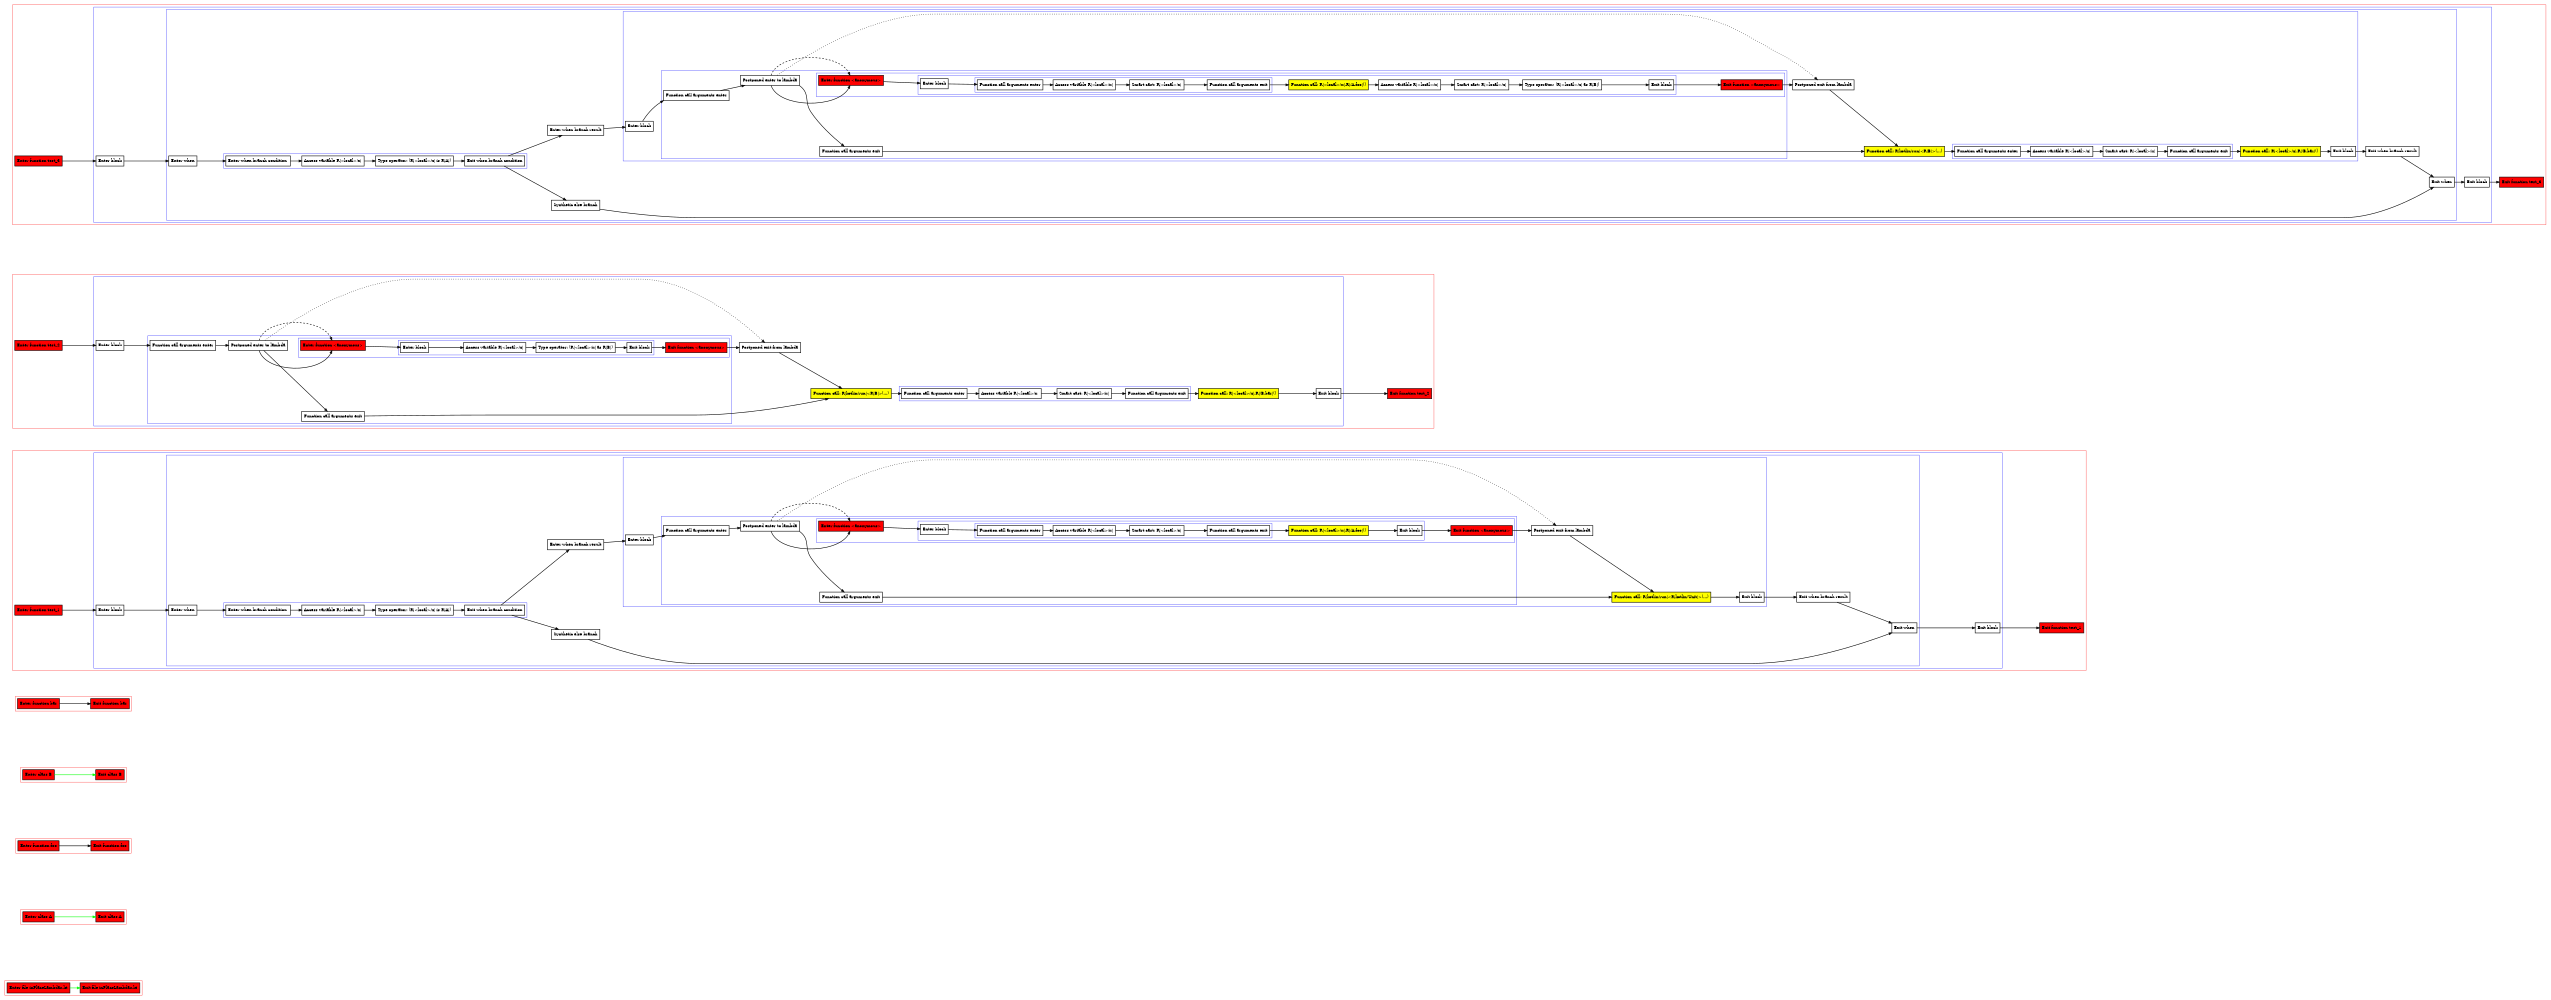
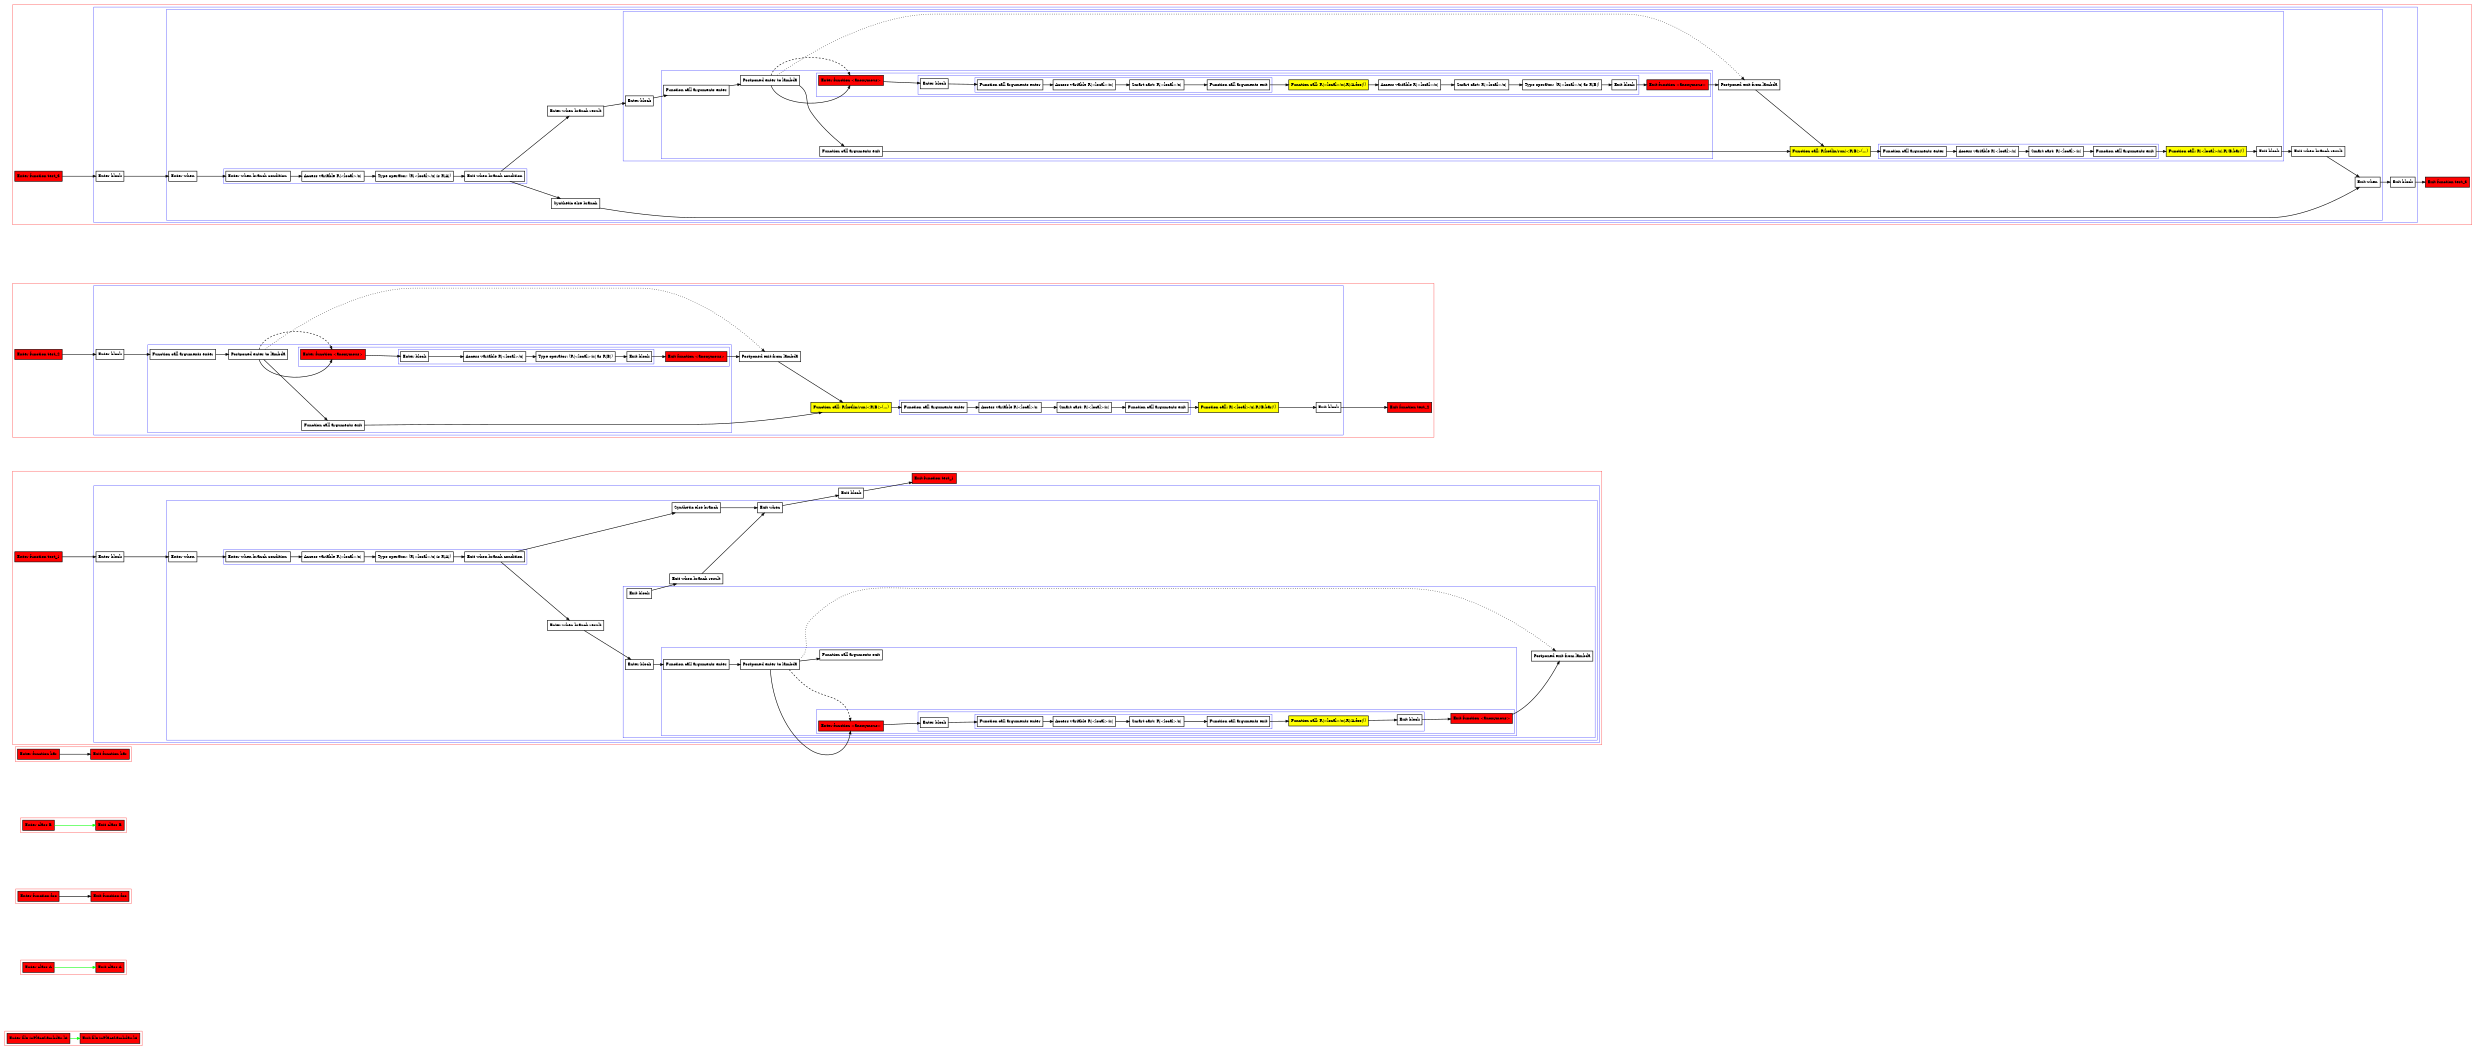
(1661, 597) -> none
